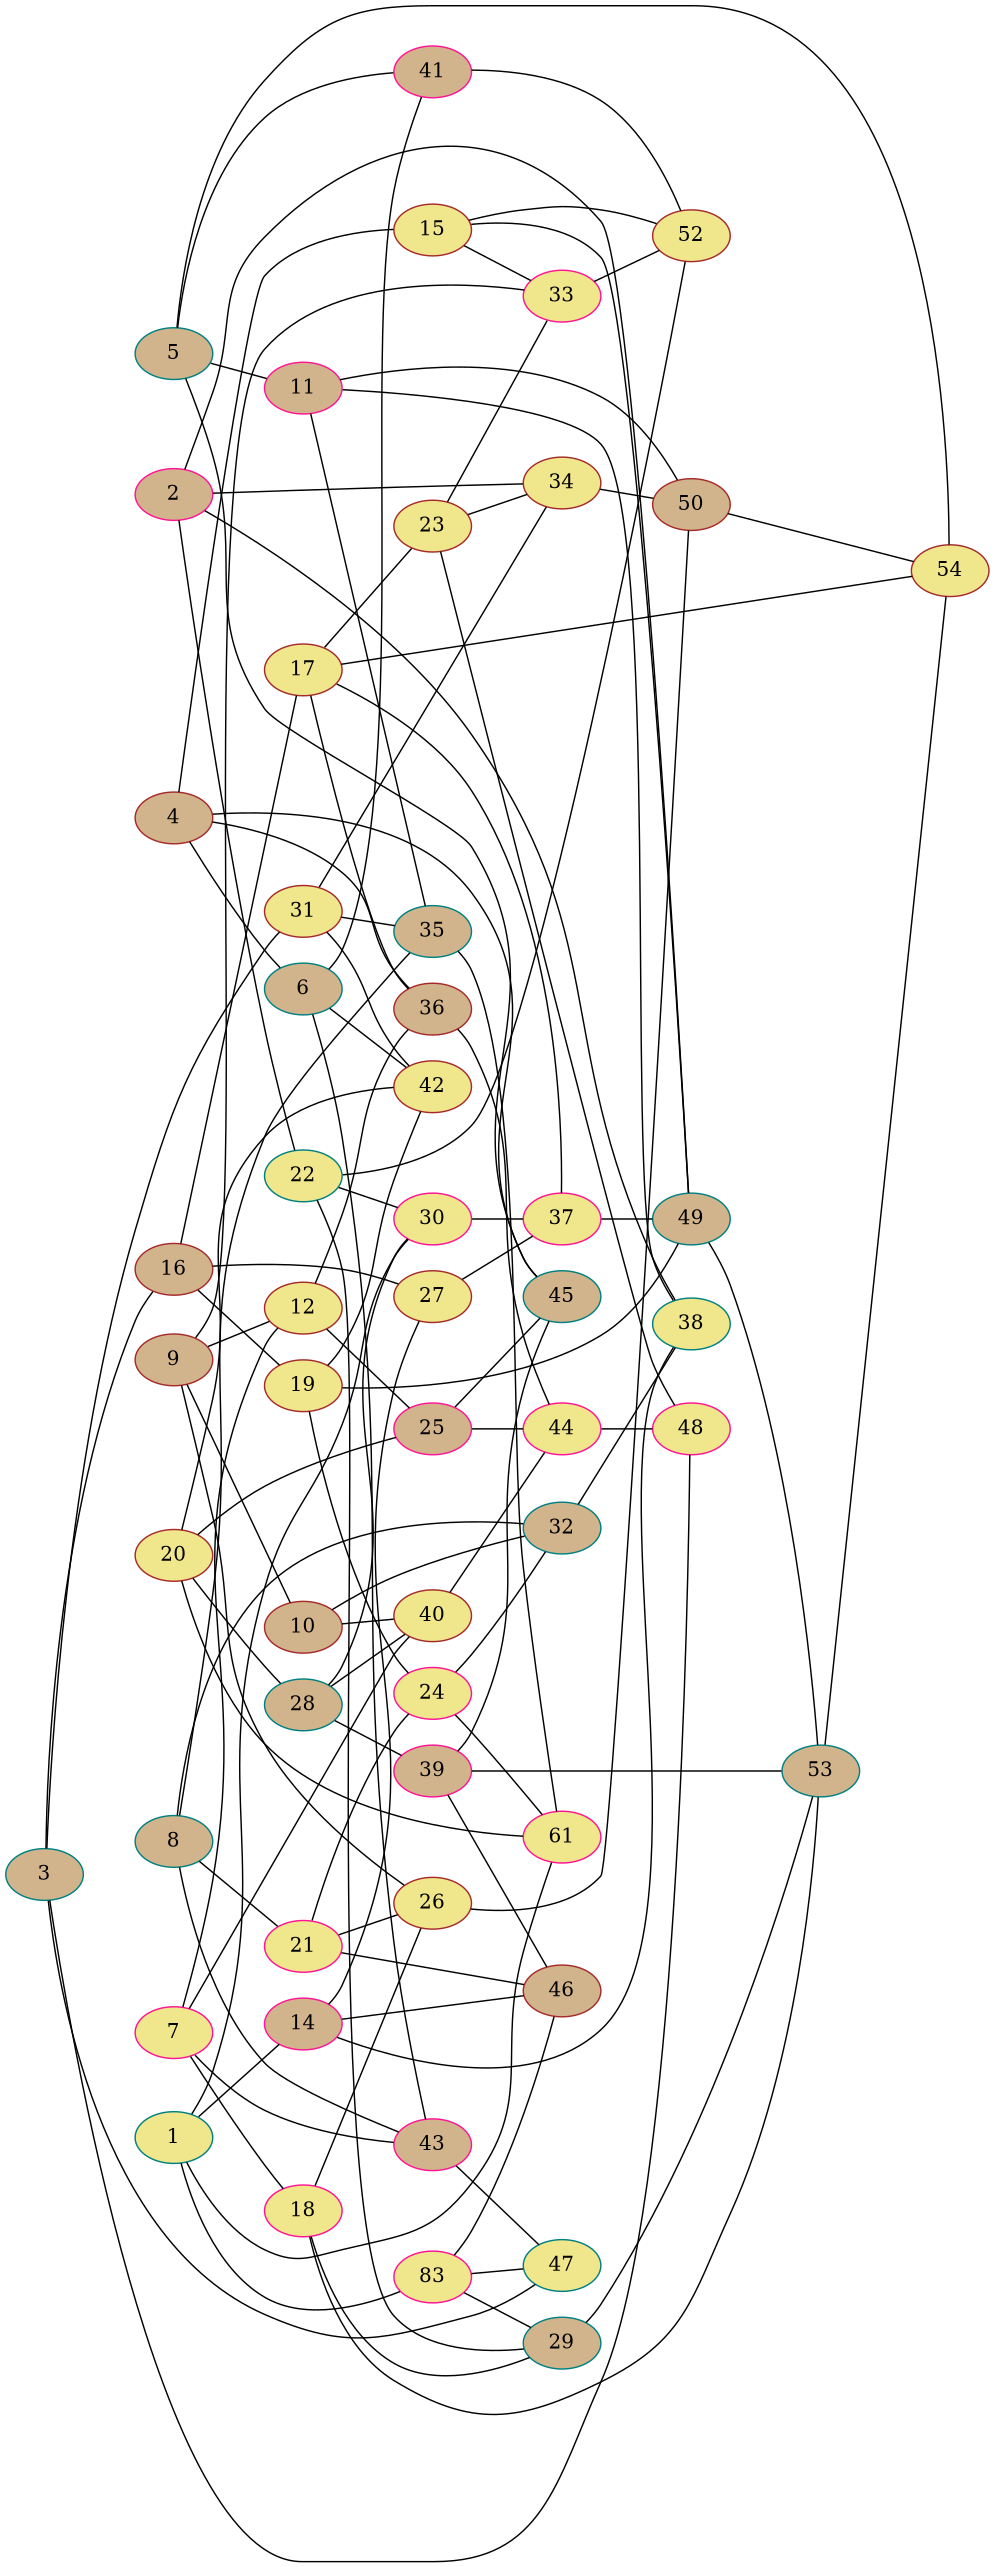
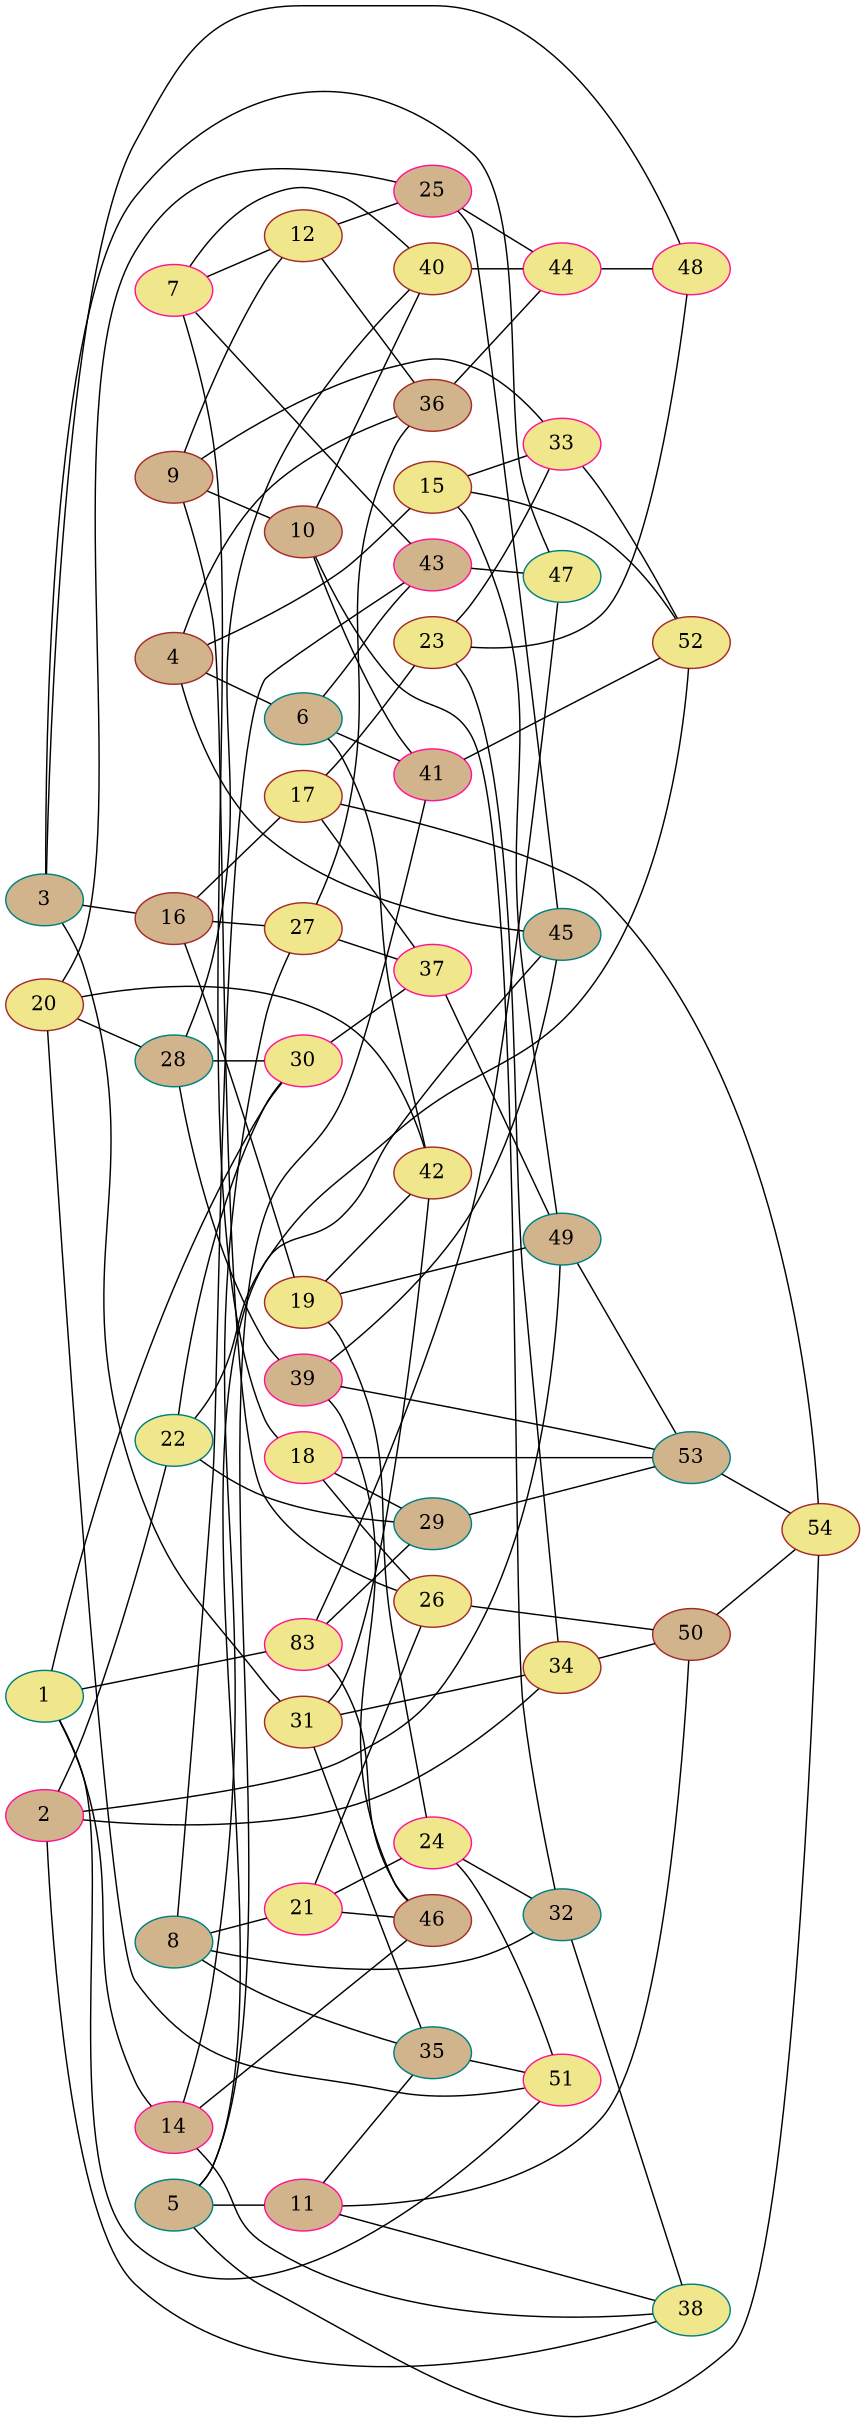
none -> (349, 643)
(352, 854) -> (359, 688)
(562, 1837) -> (562, 2080)
